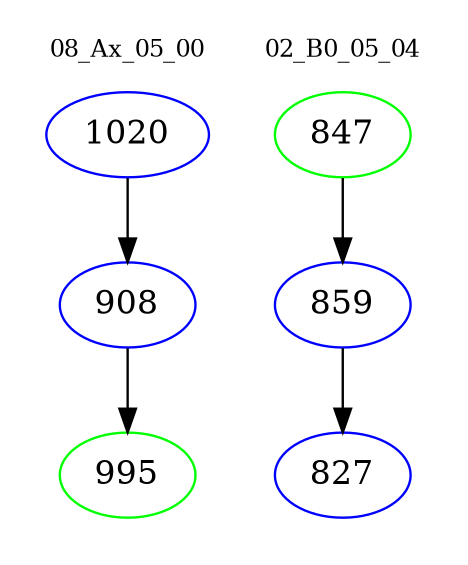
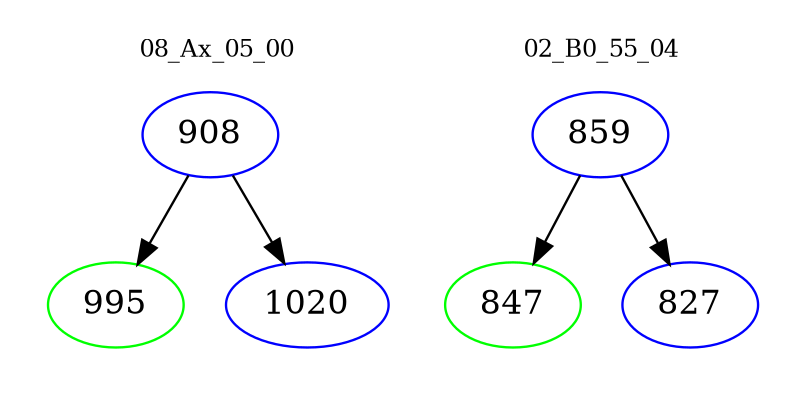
(343, 51) -> (602, 51)
(128, 208) -> (253, 209)
(343, 208) -> (563, 209)
